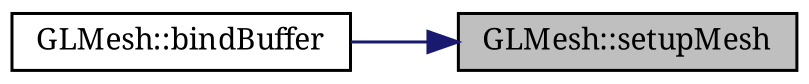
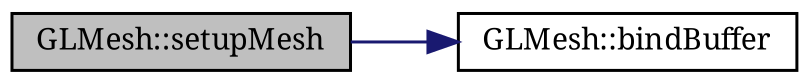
(389, 42) -> (389, 42)
